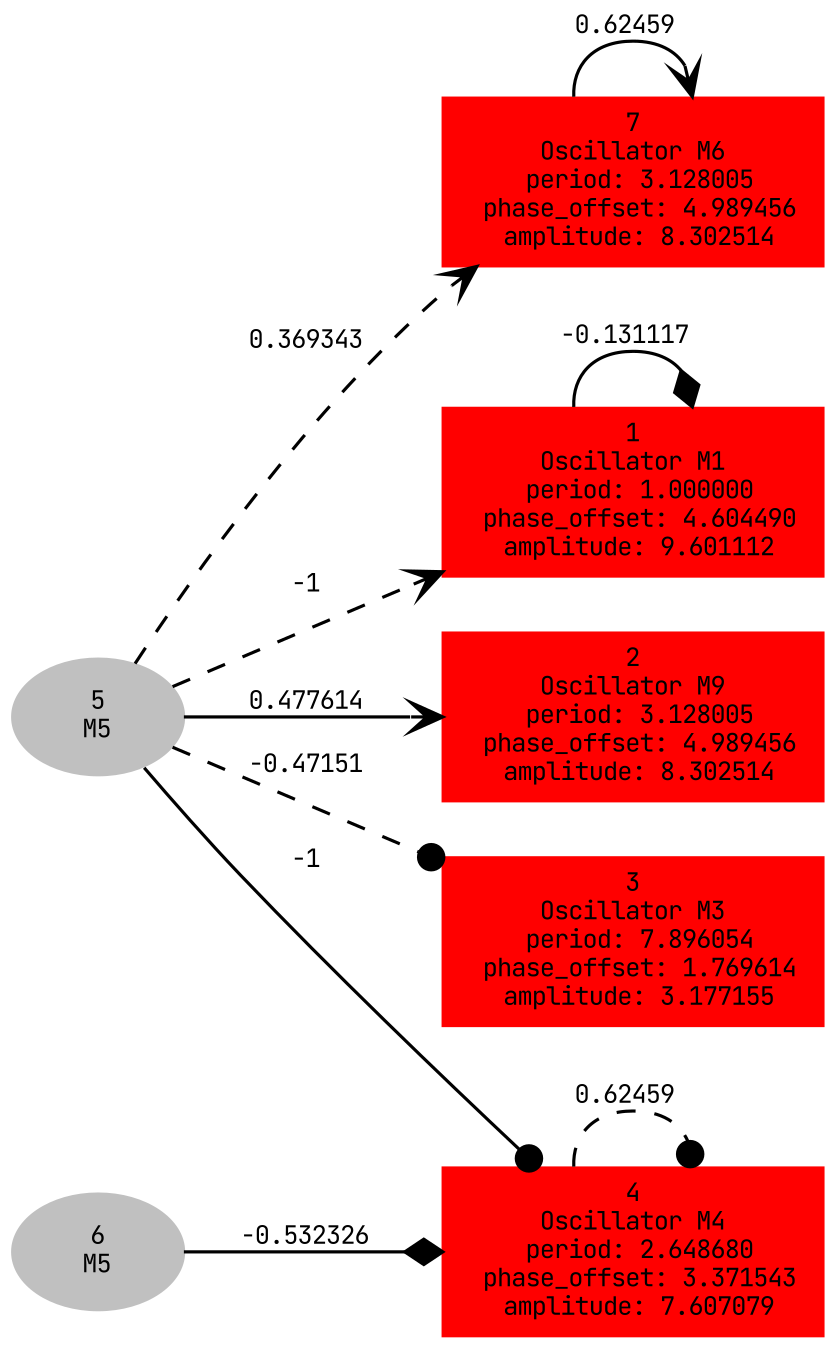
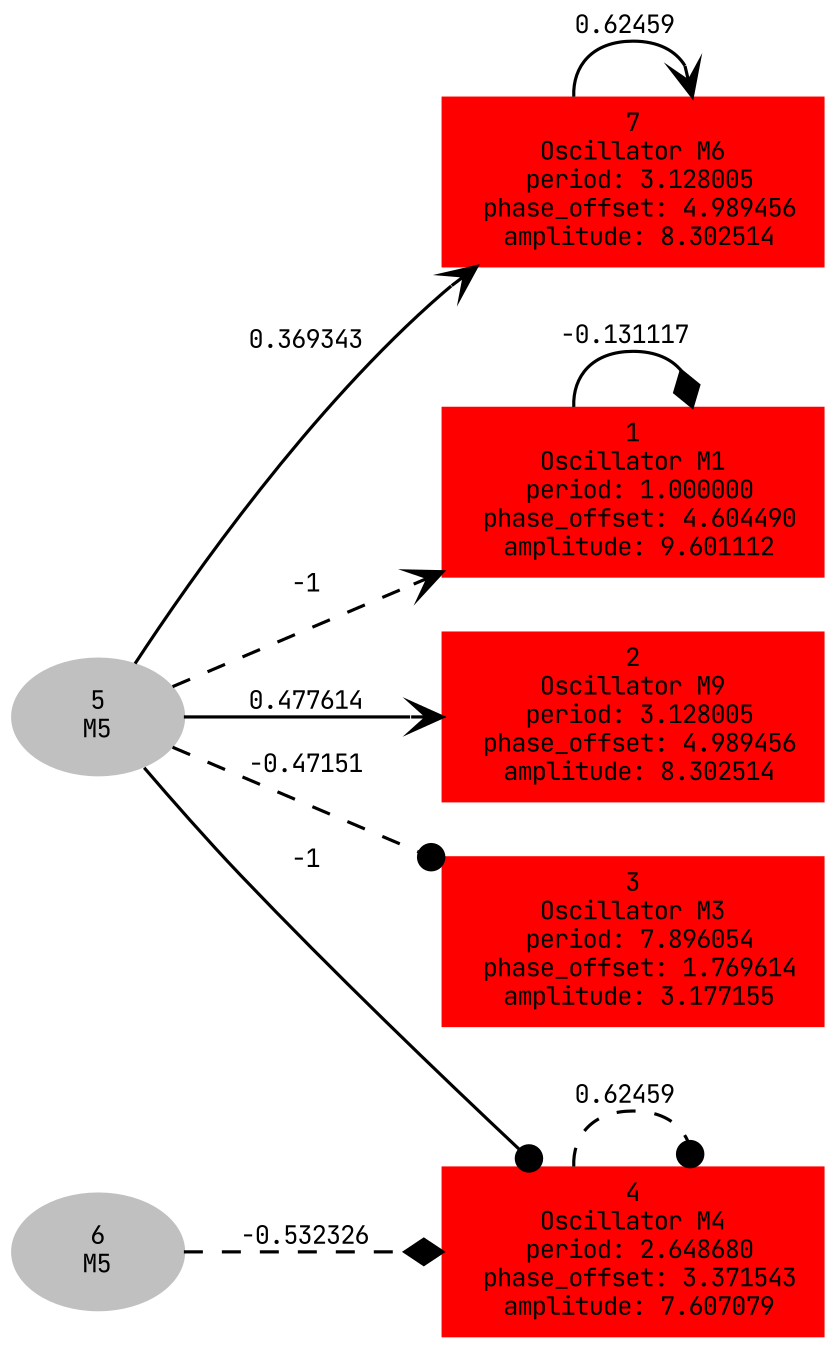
(281, 464) -> (281, 464)
(294, 1252) -> (294, 1252)
